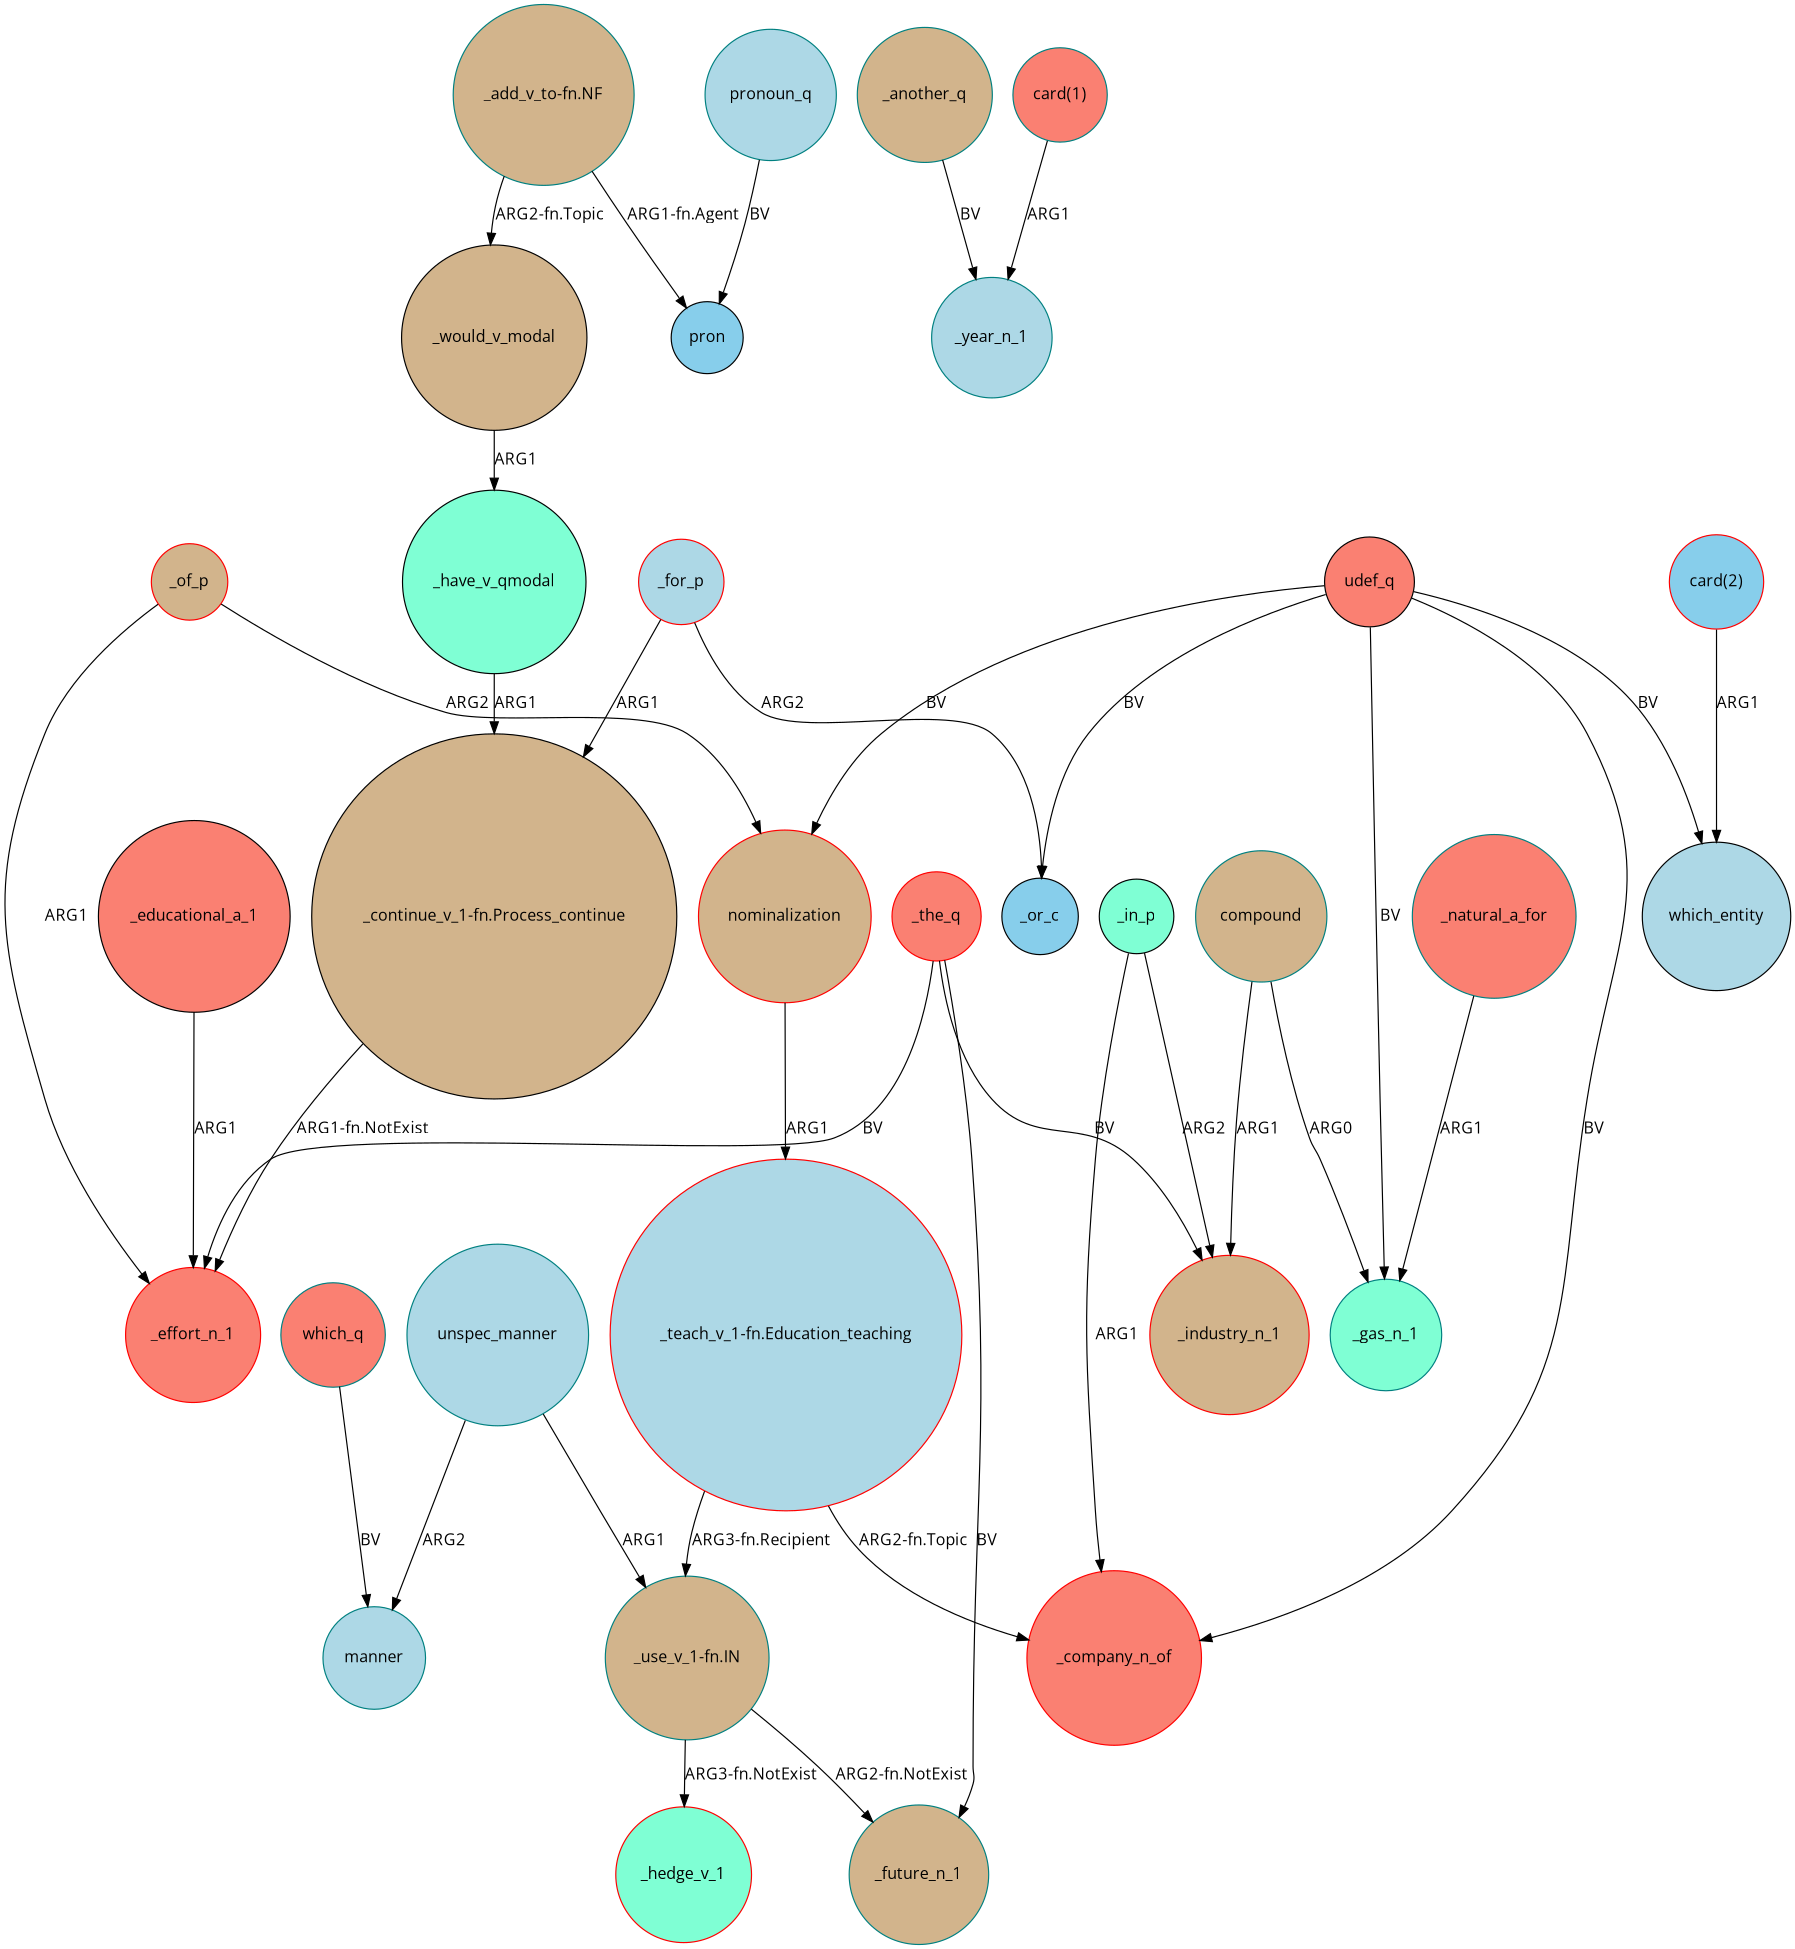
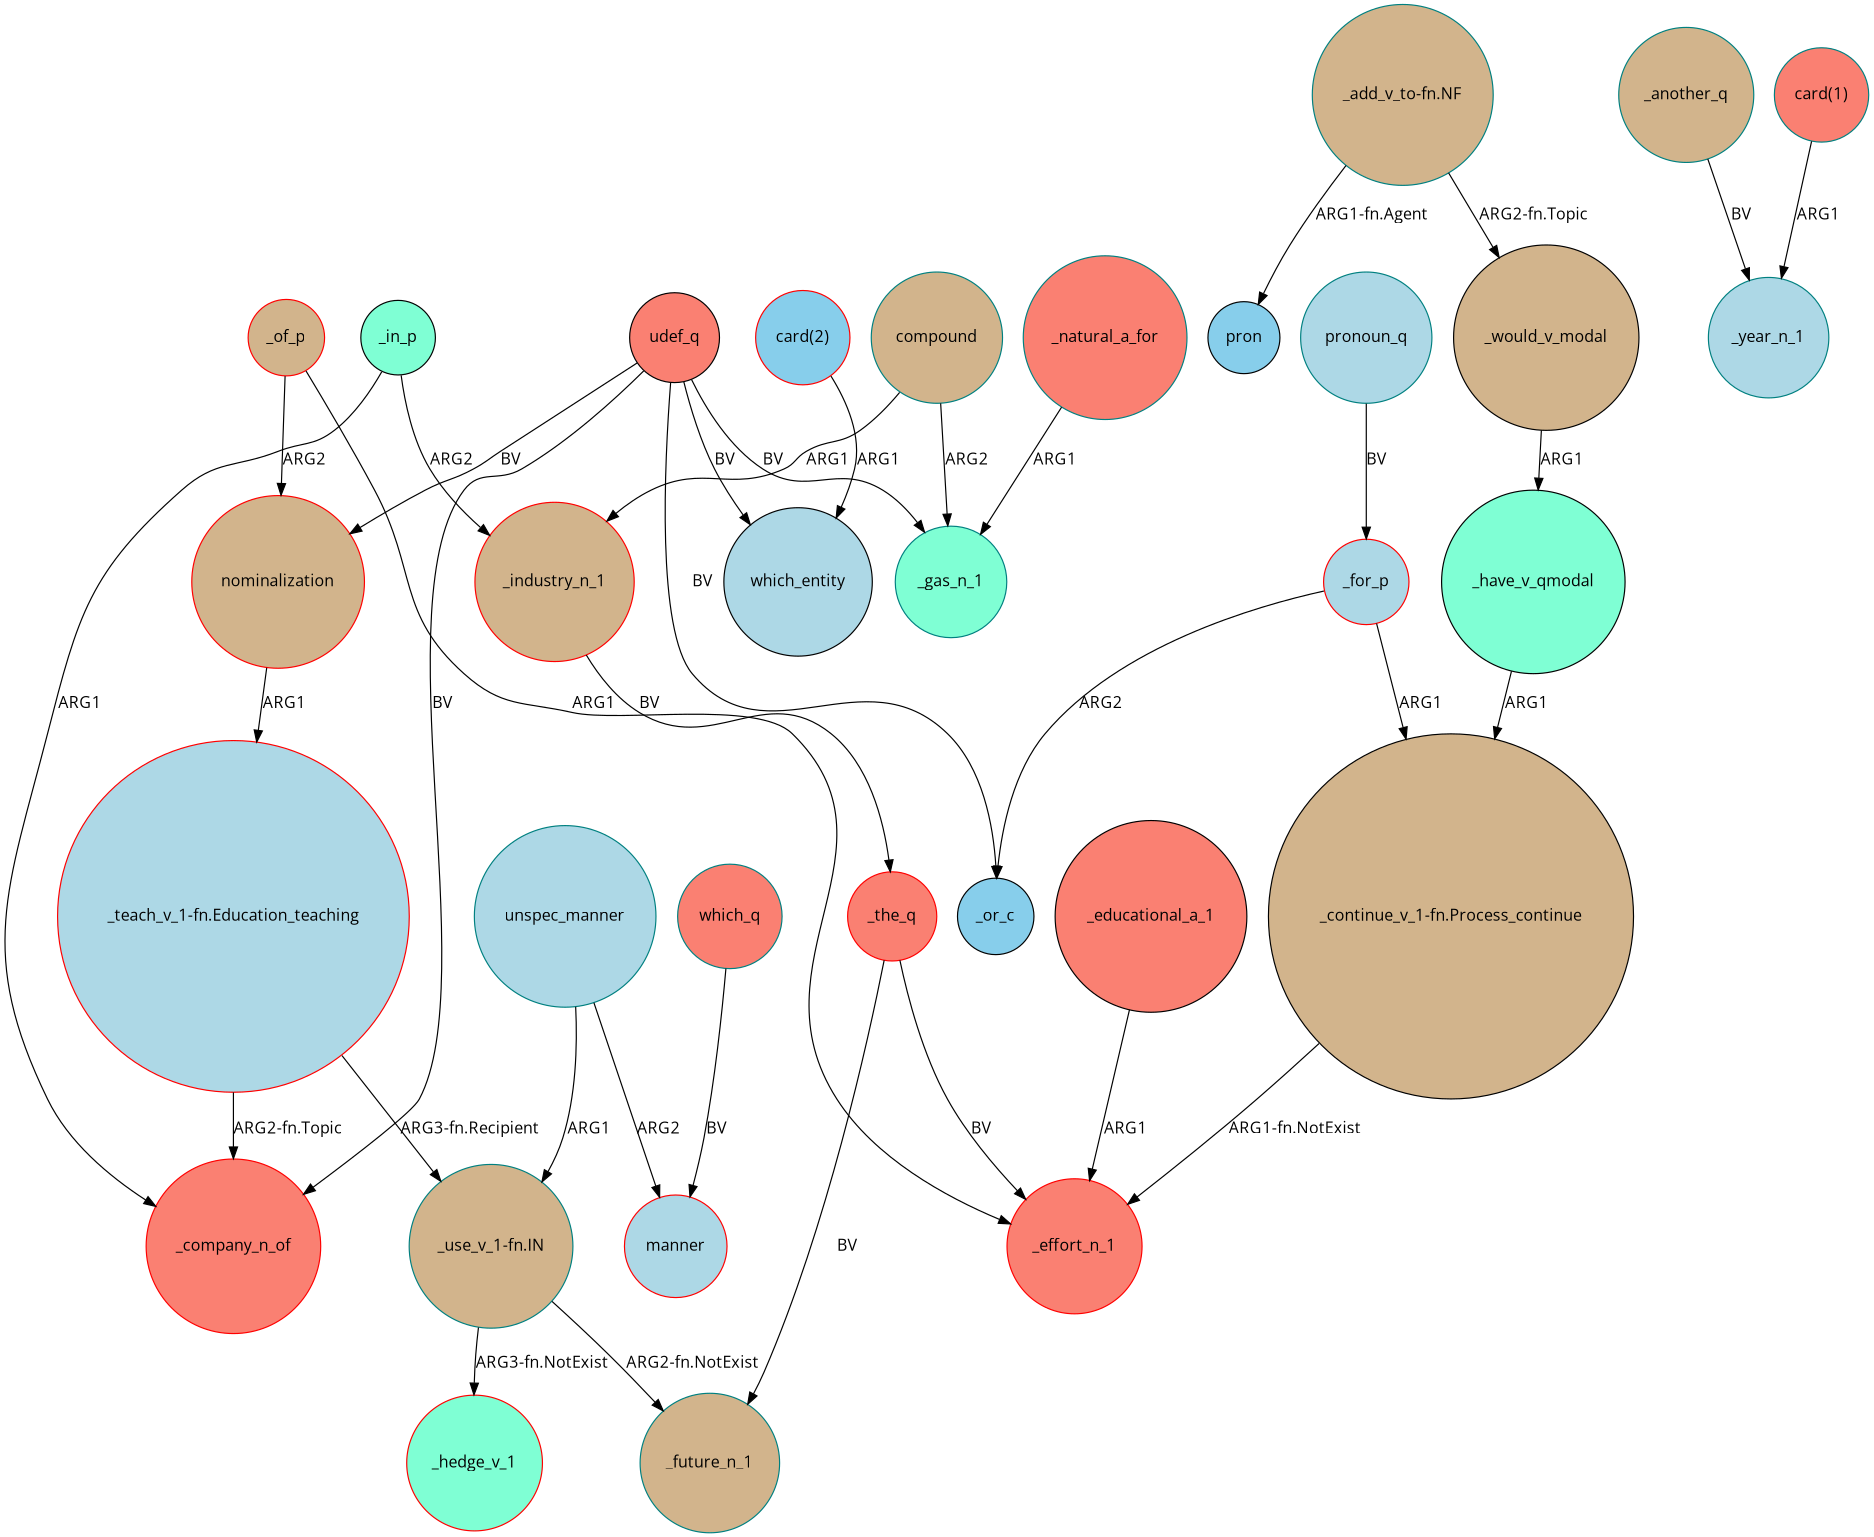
(744, 227) -> (1366, 465)
(1042, 1128) -> (798, 717)
(1331, 1129) -> (967, 460)
(374, 1658) -> (676, 1246)
